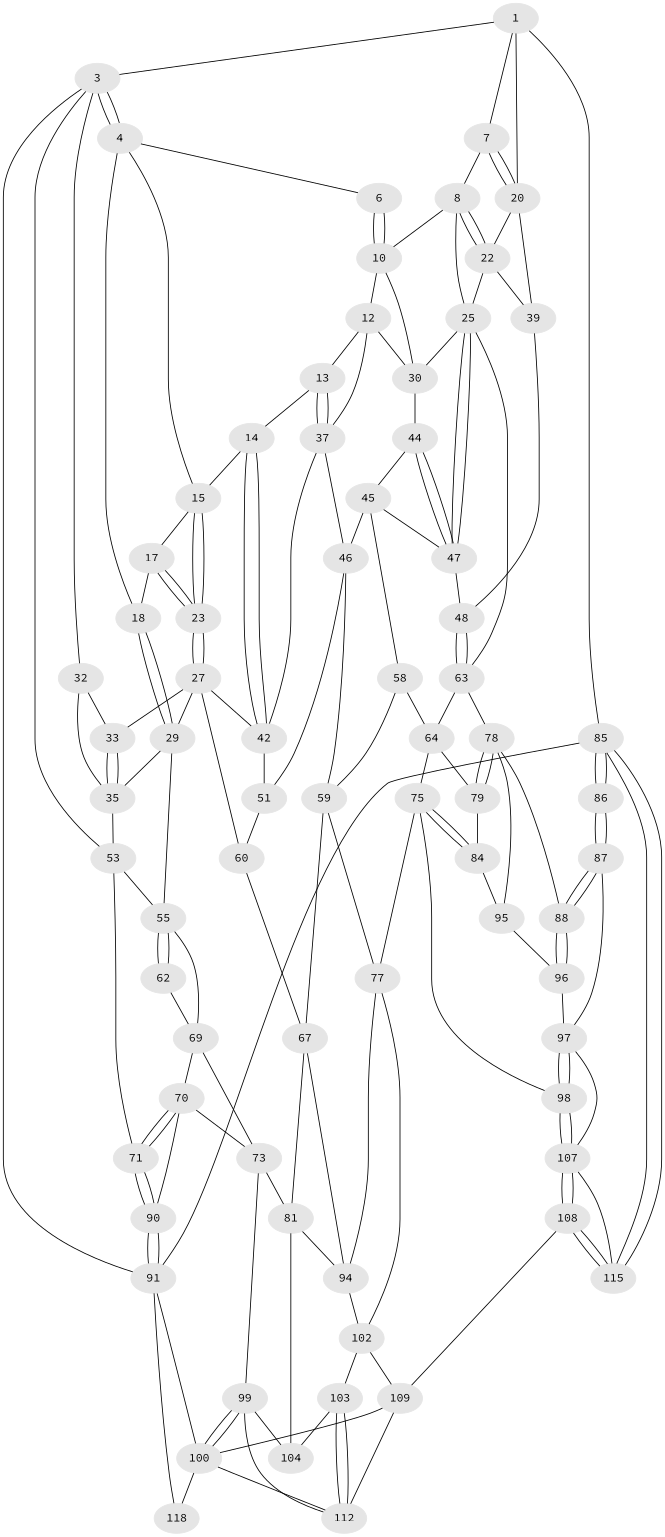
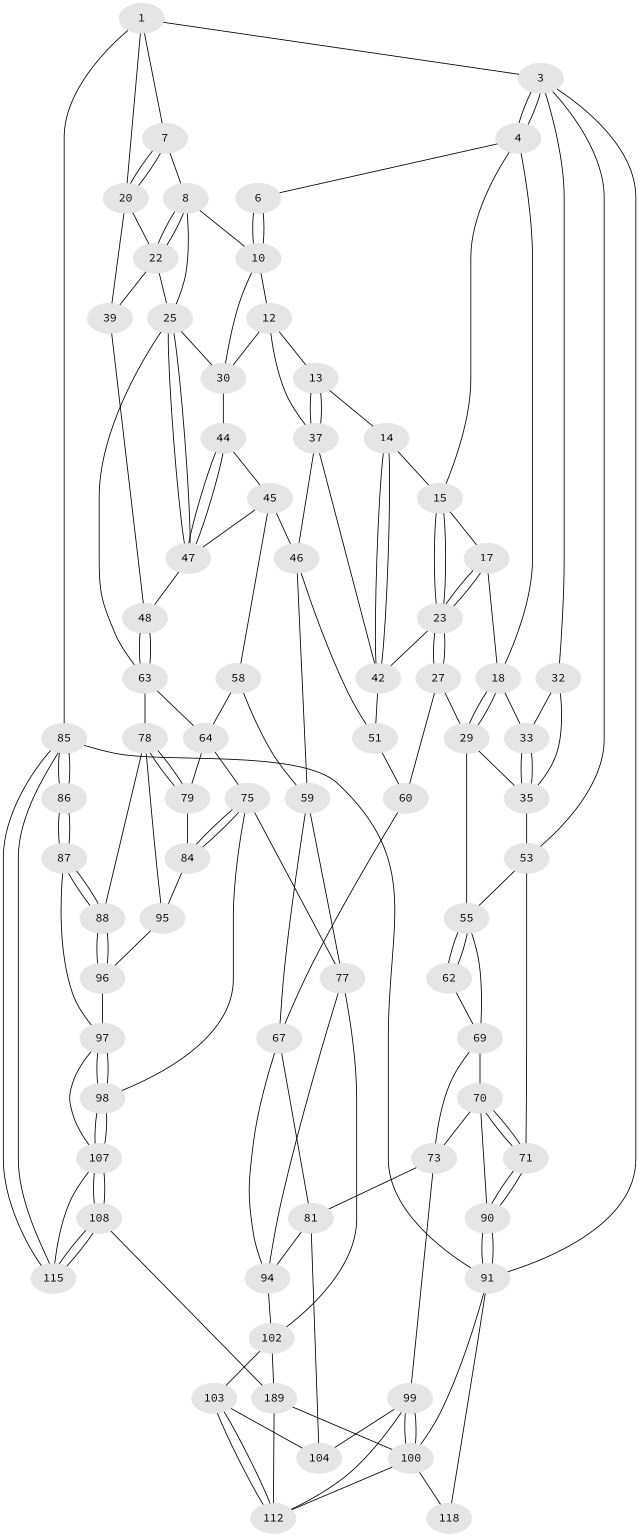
(231, 708) -> (409, 648)
(154, 709) -> (512, 708)
(400, 1398) -> (274, 1398)
